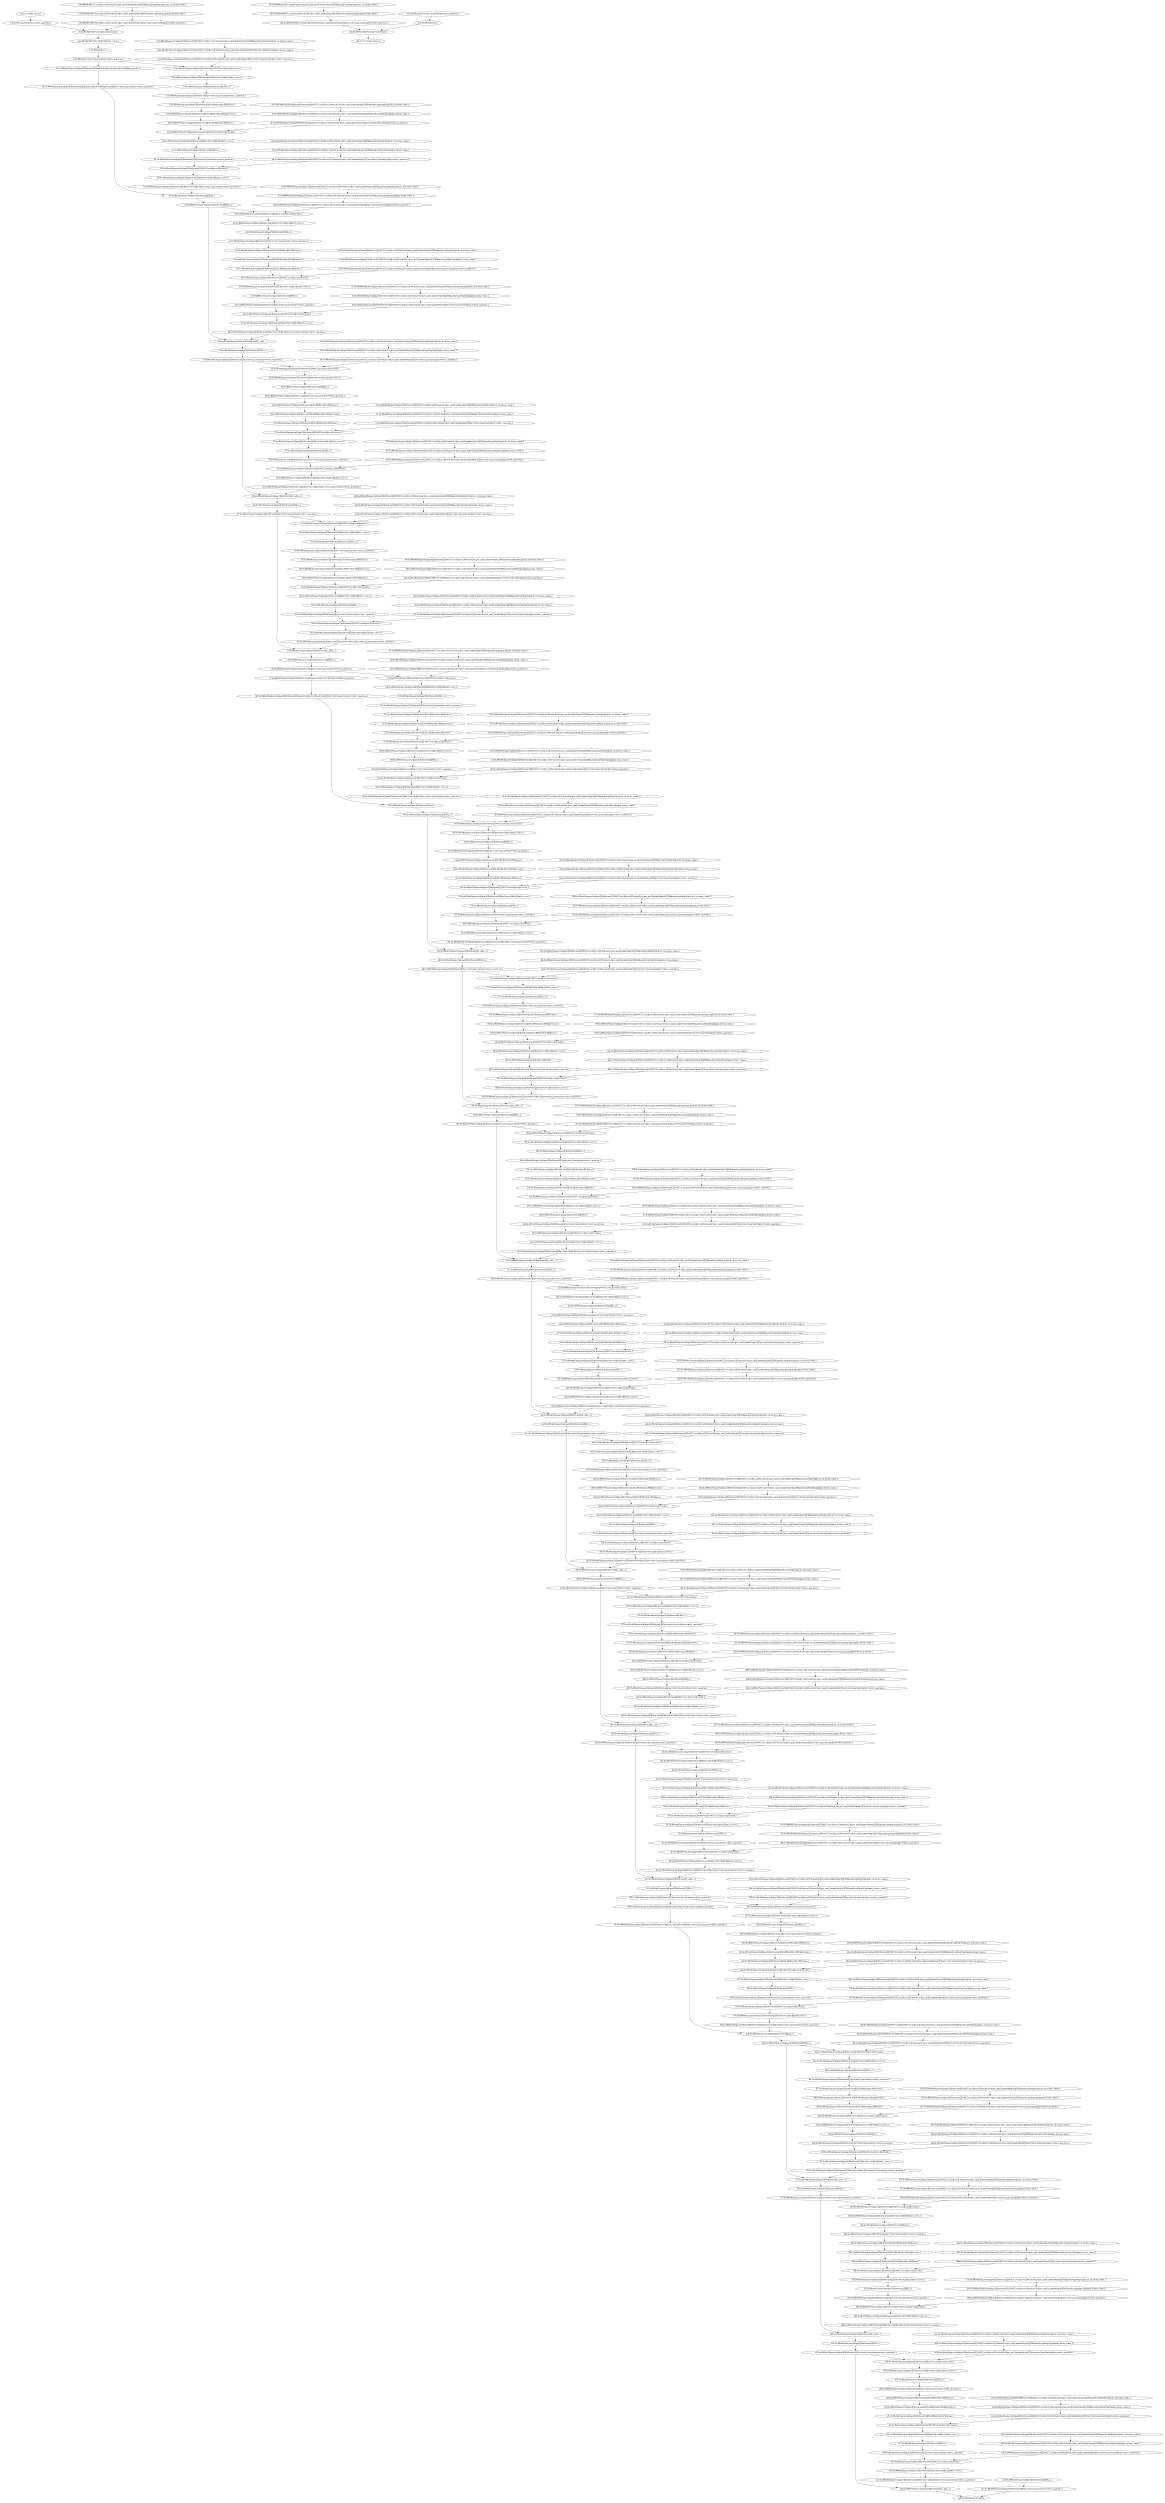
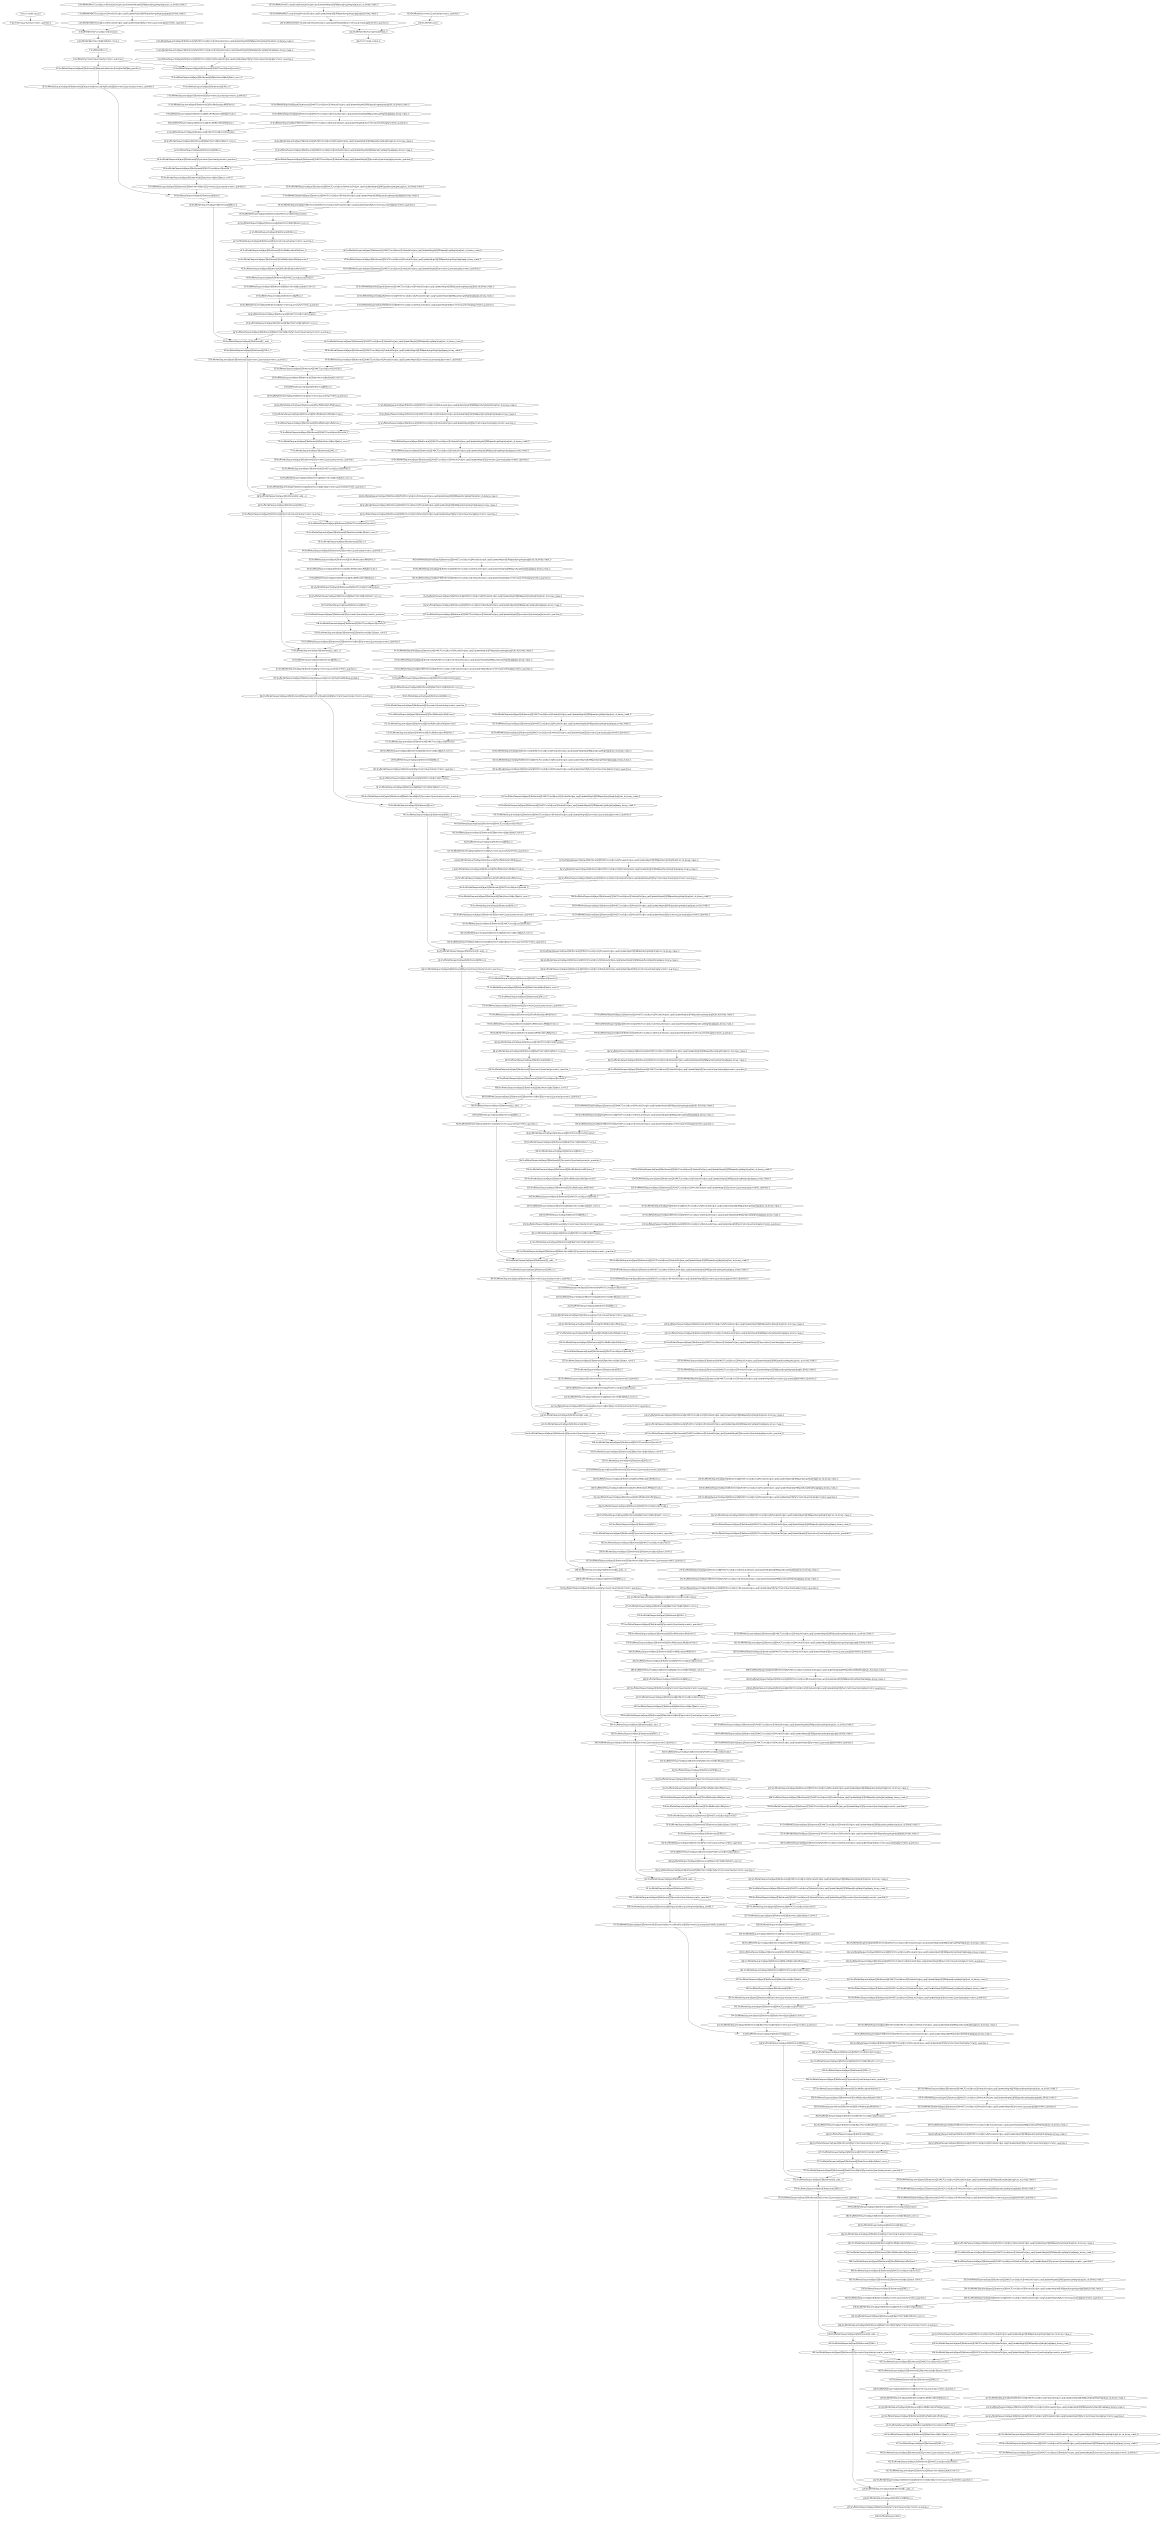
(948, 2494) -> (888, 2493)
